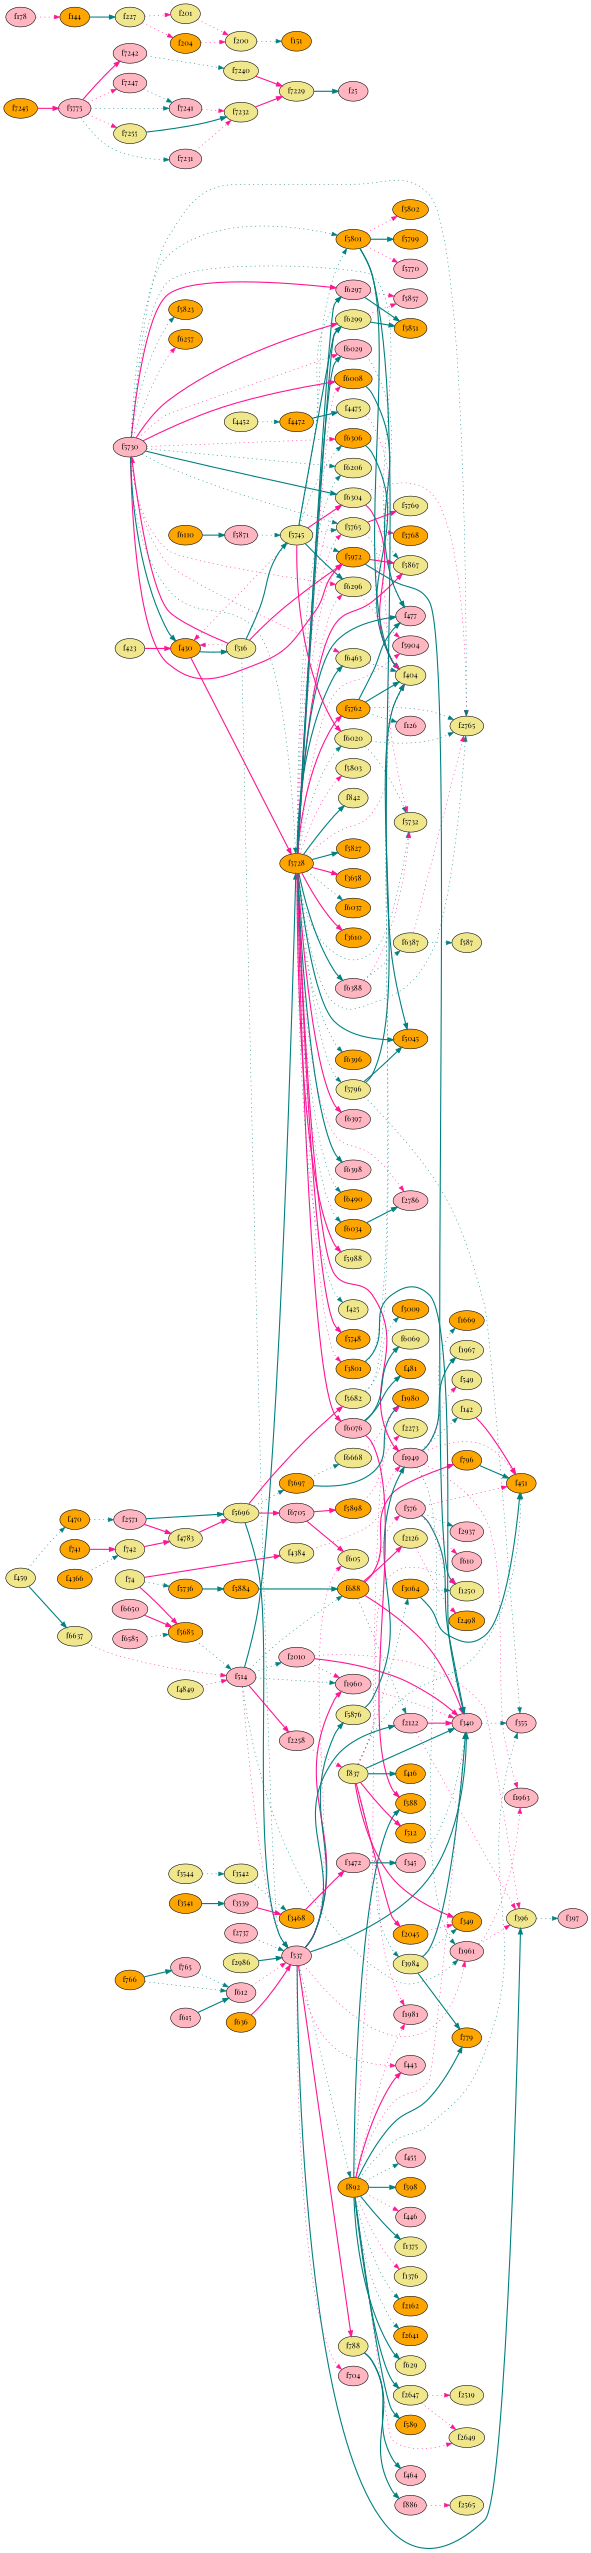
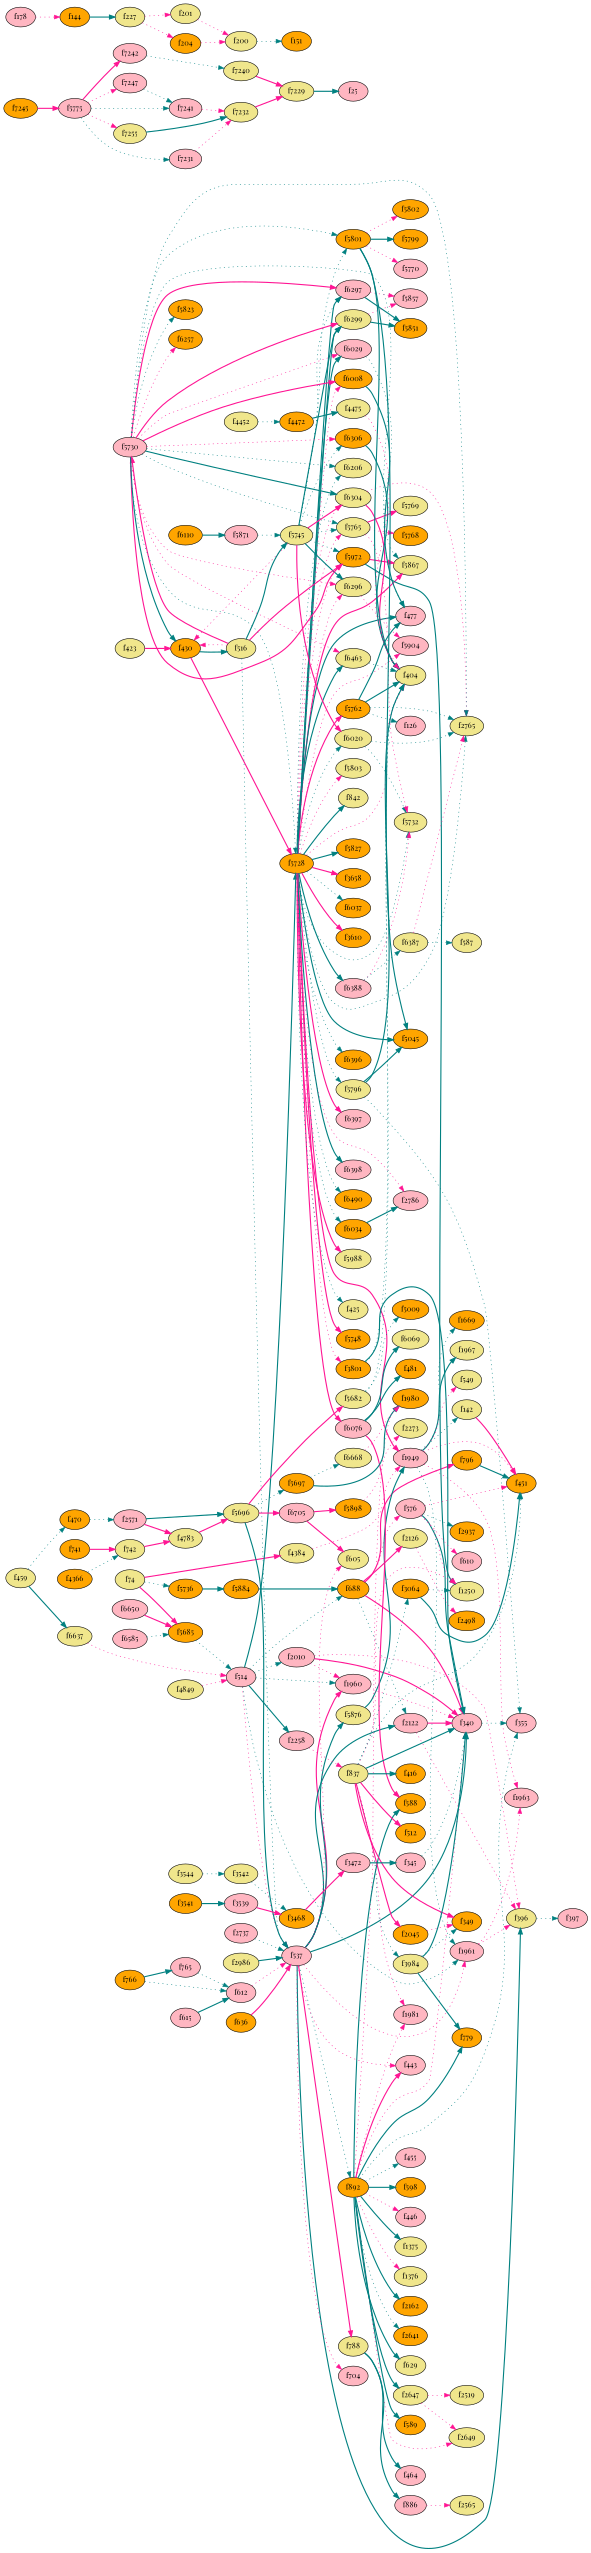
(467, 1532) -> (467, 1532)
(271, 1712) -> (271, 1712)
(370, 2248) -> (370, 2248)
